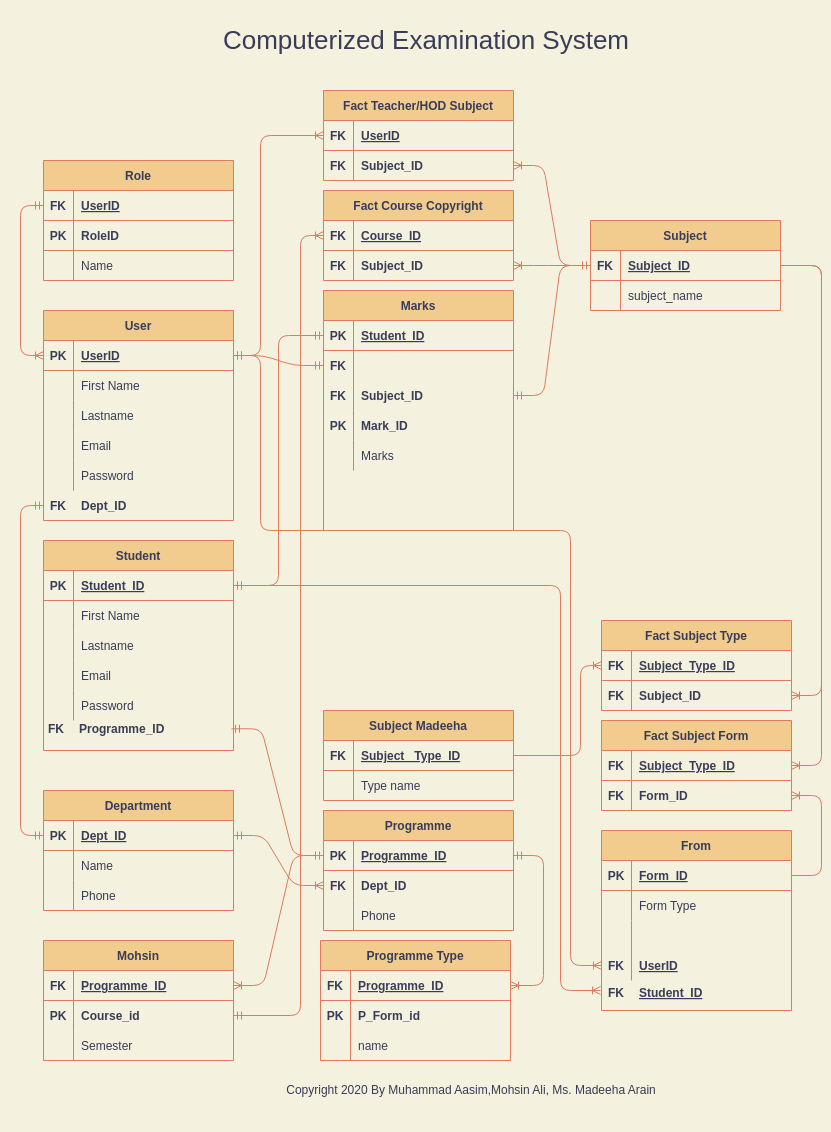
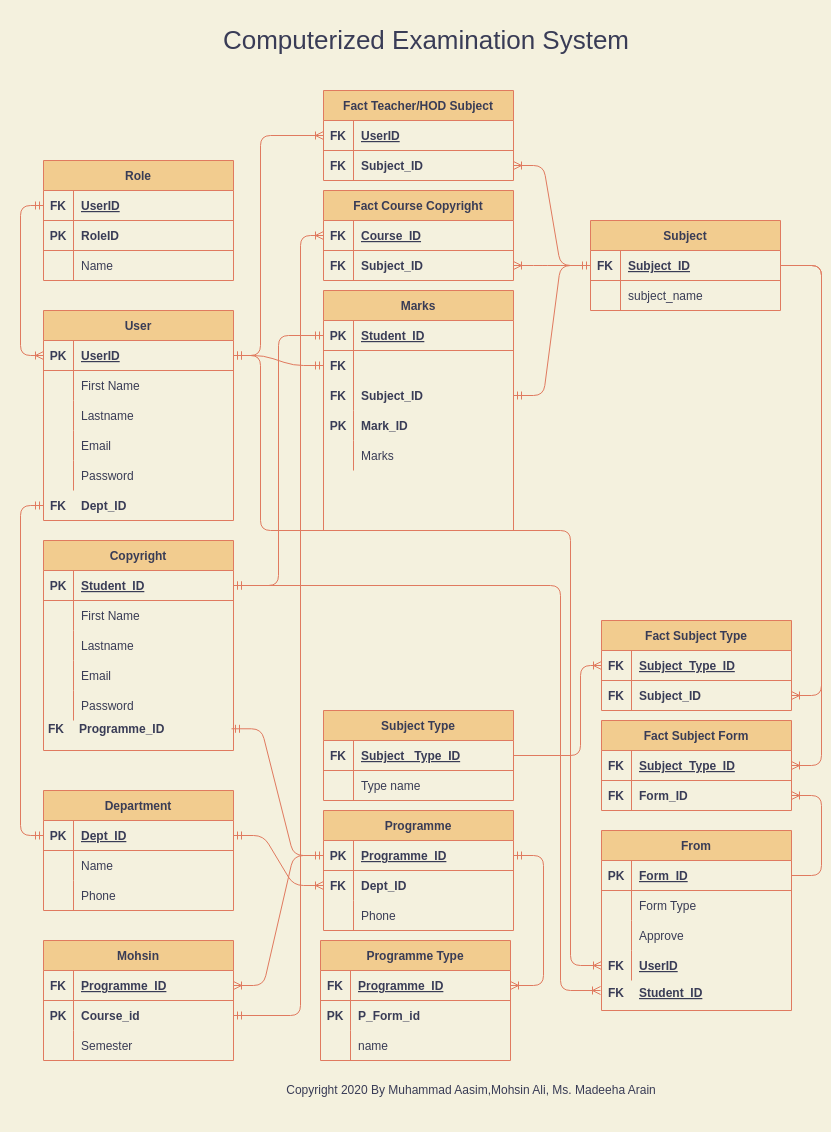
(138, 556) -> (138, 556)
(418, 726) -> (418, 726)
none -> (712, 936)
